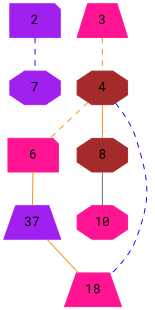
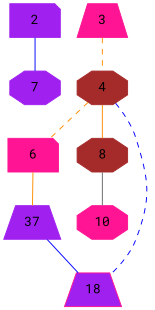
(35, 54) -> (35, 54)
(63, 256) -> (63, 256)
(93, 290) -> (93, 290)
